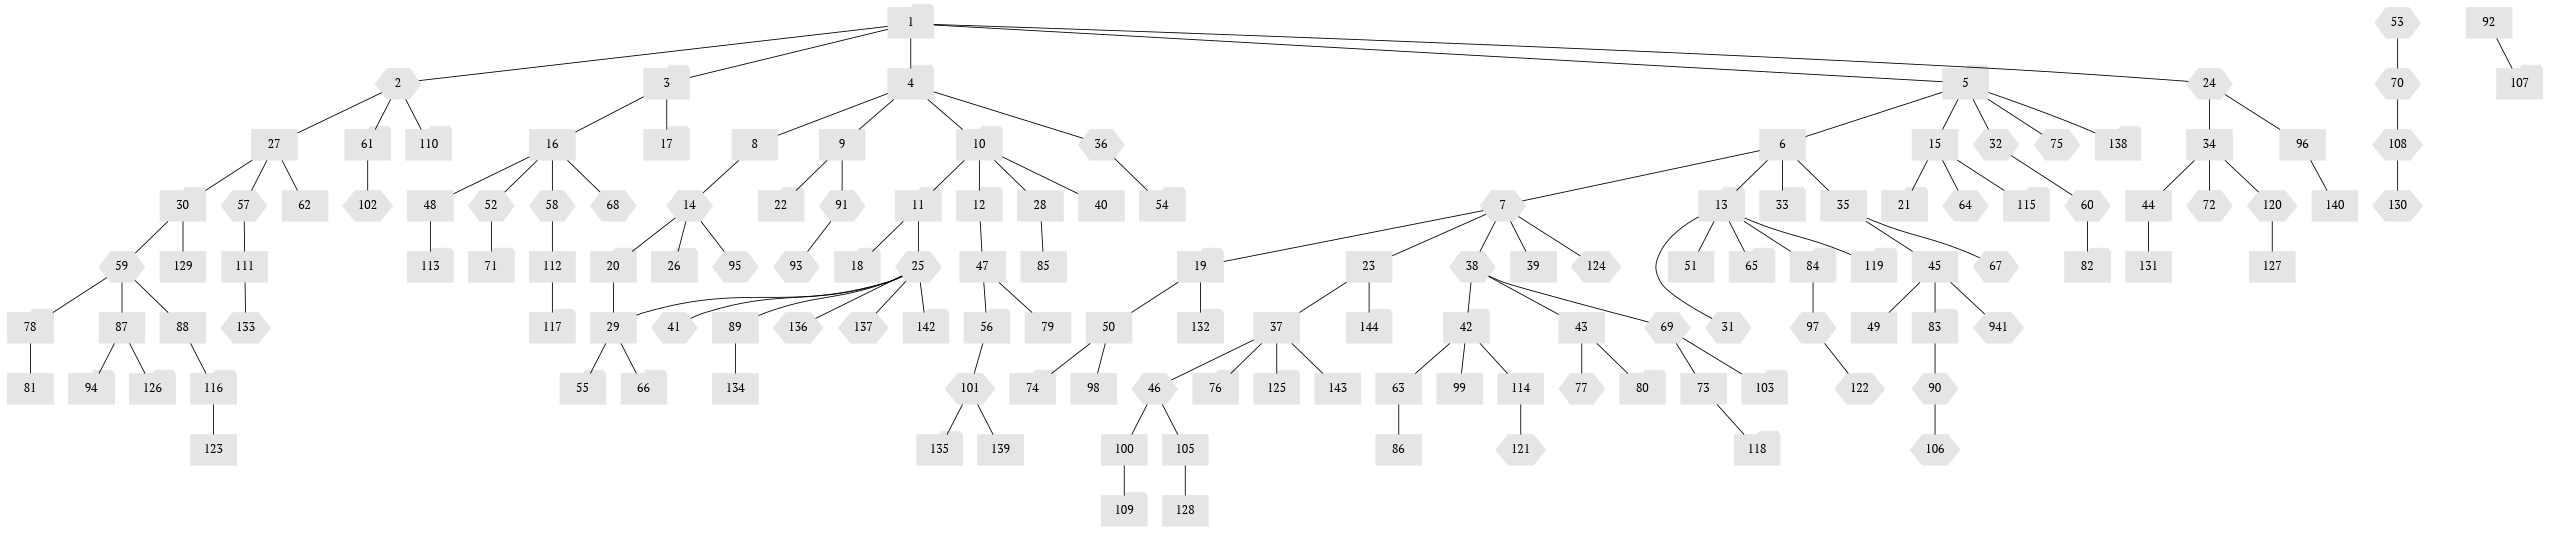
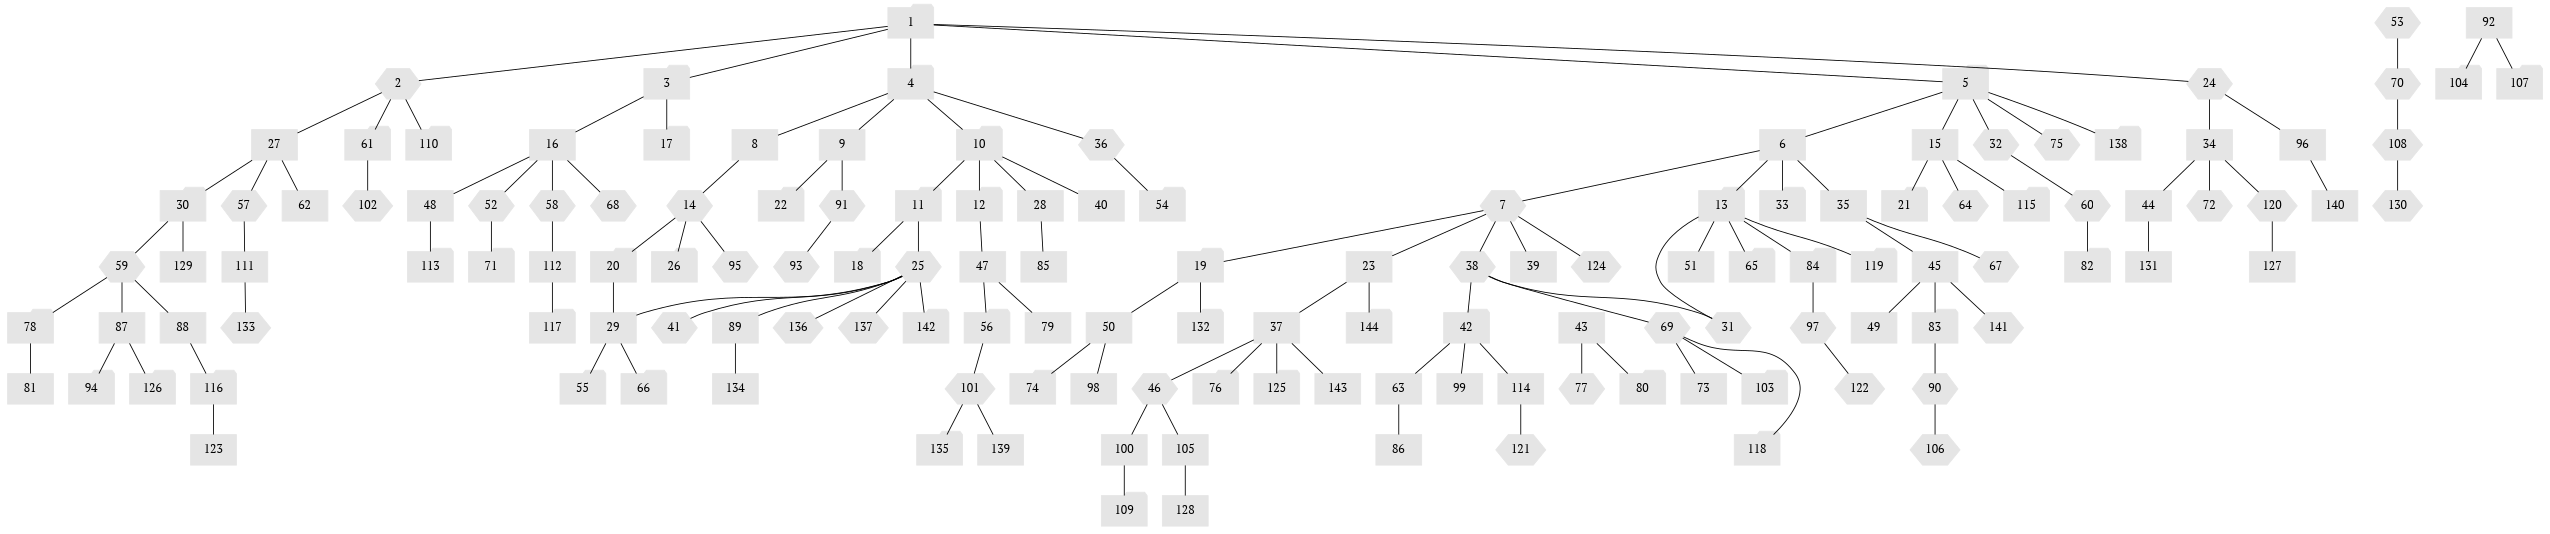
none -> (2459, 84)
(1524, 295) -> (1600, 297)
(1999, 328) -> (1999, 328)
(1731, 419) -> (1776, 357)
